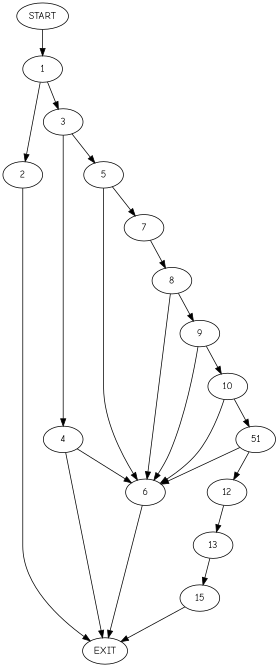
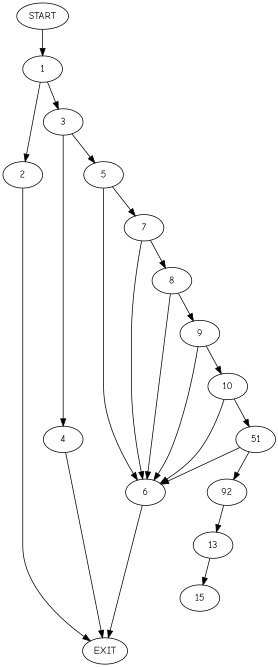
(101, 464) -> (132, 356)
(227, 492) -> (227, 492)
(156, 622) -> none
